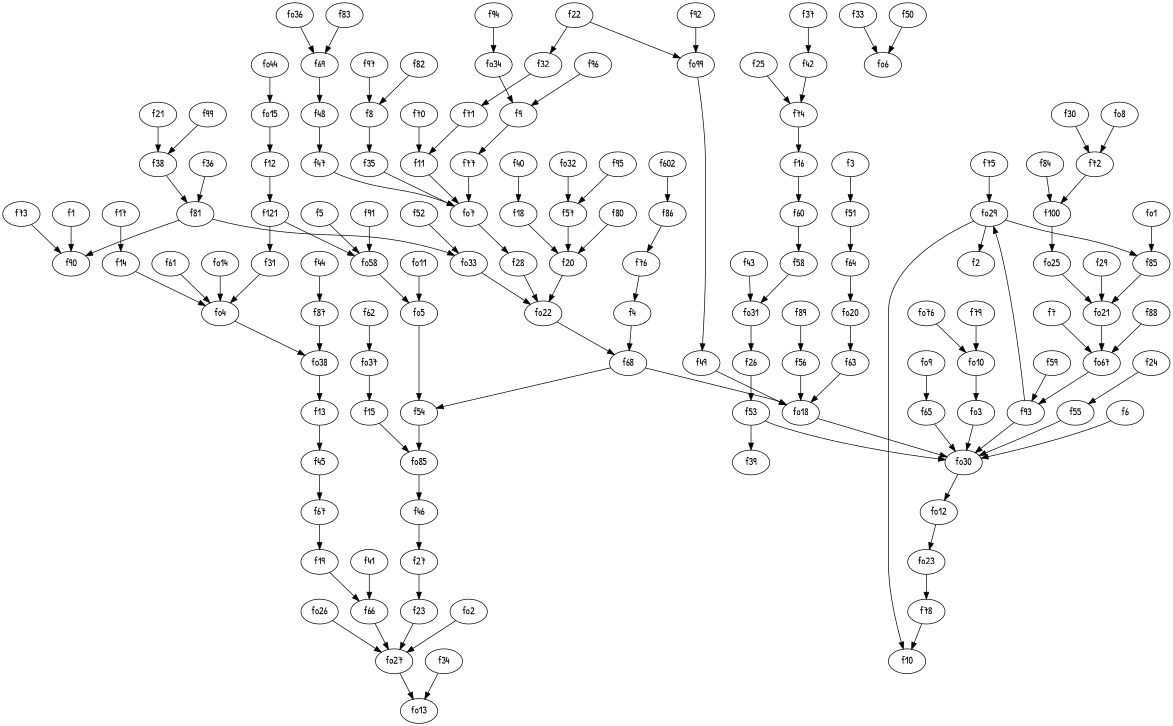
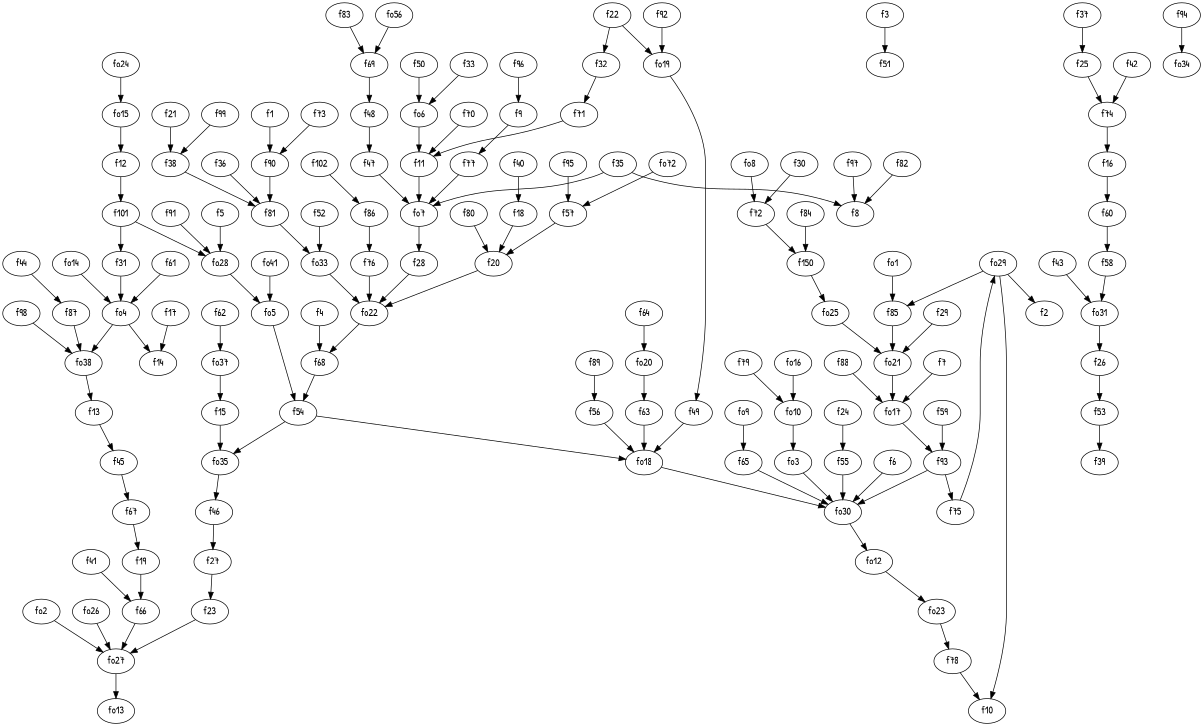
(295, 15) -> (394, 15)
(808, 37) -> (1082, 37)
(270, 65) -> (121, 65)
(696, 65) -> (662, 65)
(504, 86) -> none
(369, 136) -> (733, 189)
none -> (419, 136)
(568, 164) -> (667, 164)
(667, 164) -> (320, 164)
(270, 214) -> (121, 214)
(1052, 214) -> (806, 264)
(850, 235) -> none
(135, 236) -> (270, 186)
(369, 264) -> (220, 264)
(419, 264) -> (270, 264)
(637, 285) -> (369, 285)
(167, 287) -> (137, 335)
none -> (21, 313)
(926, 313) -> (793, 363)
(1013, 316) -> (948, 484)
(1102, 363) -> (893, 413)
(713, 385) -> (468, 437)
(851, 444) -> none
(419, 462) -> (220, 462)
(444, 661) -> none
